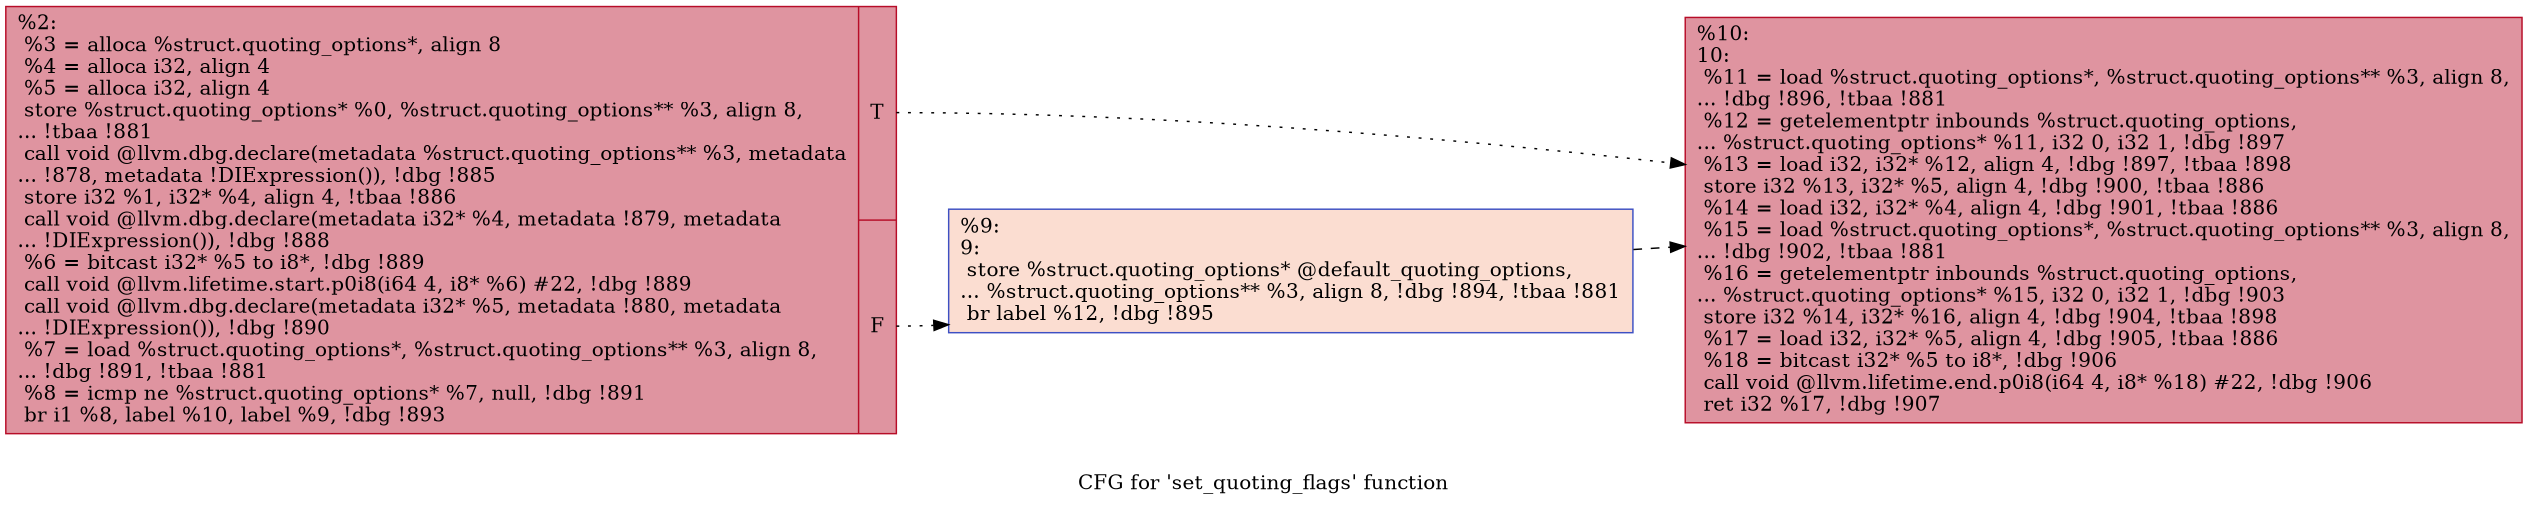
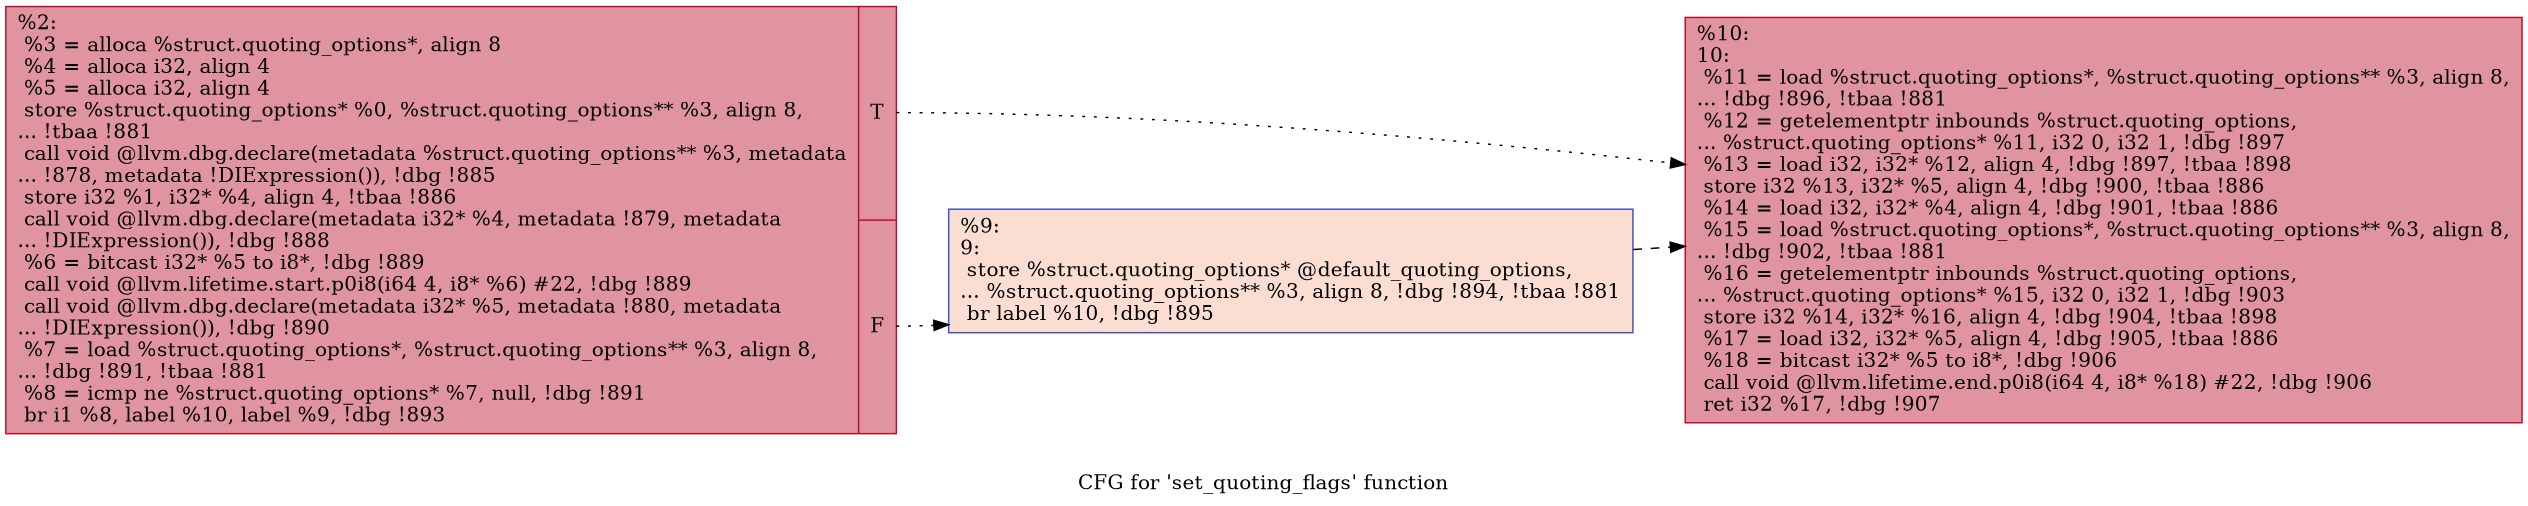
(1087, 314) -> (1087, 314)
